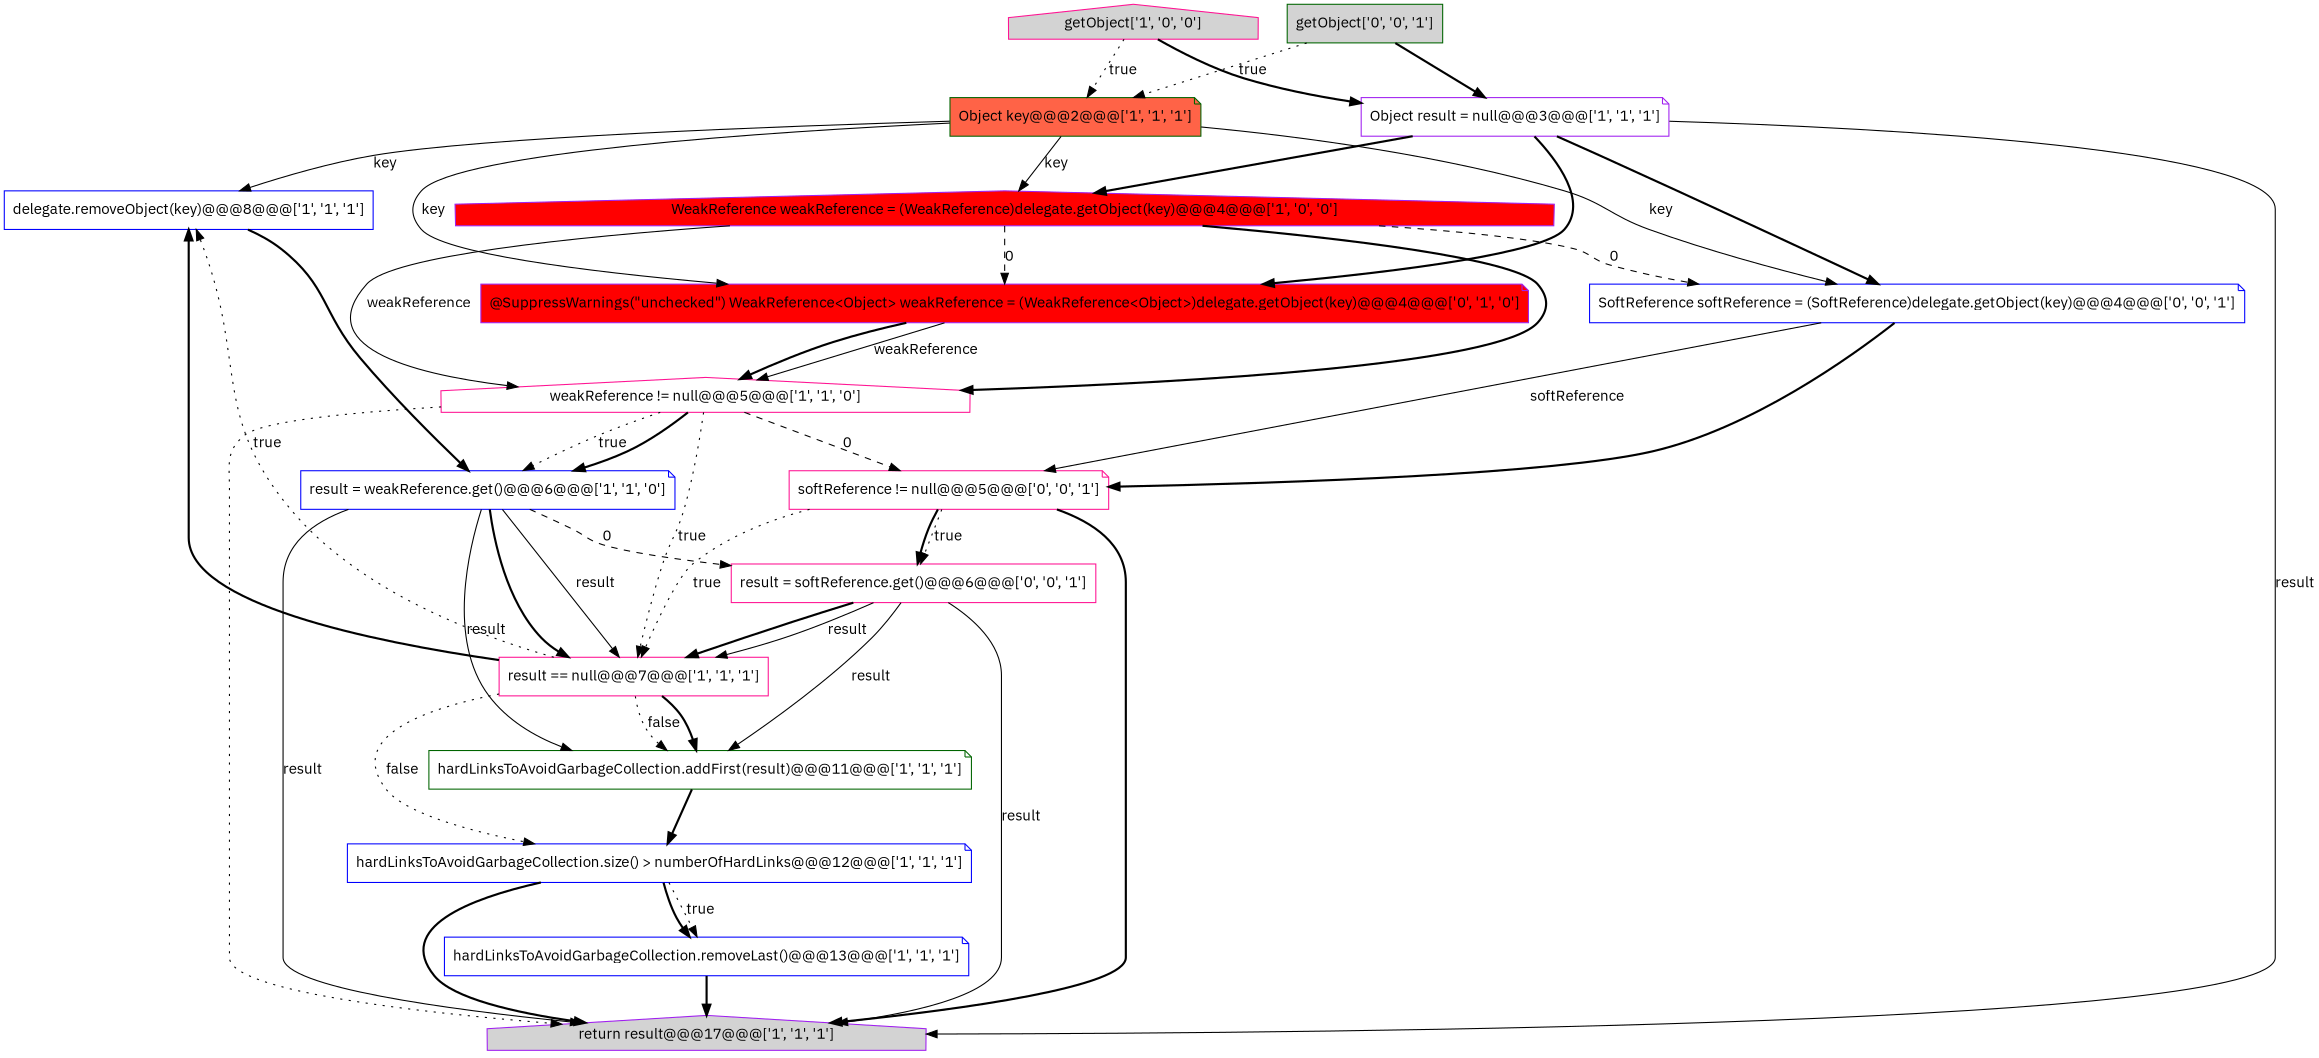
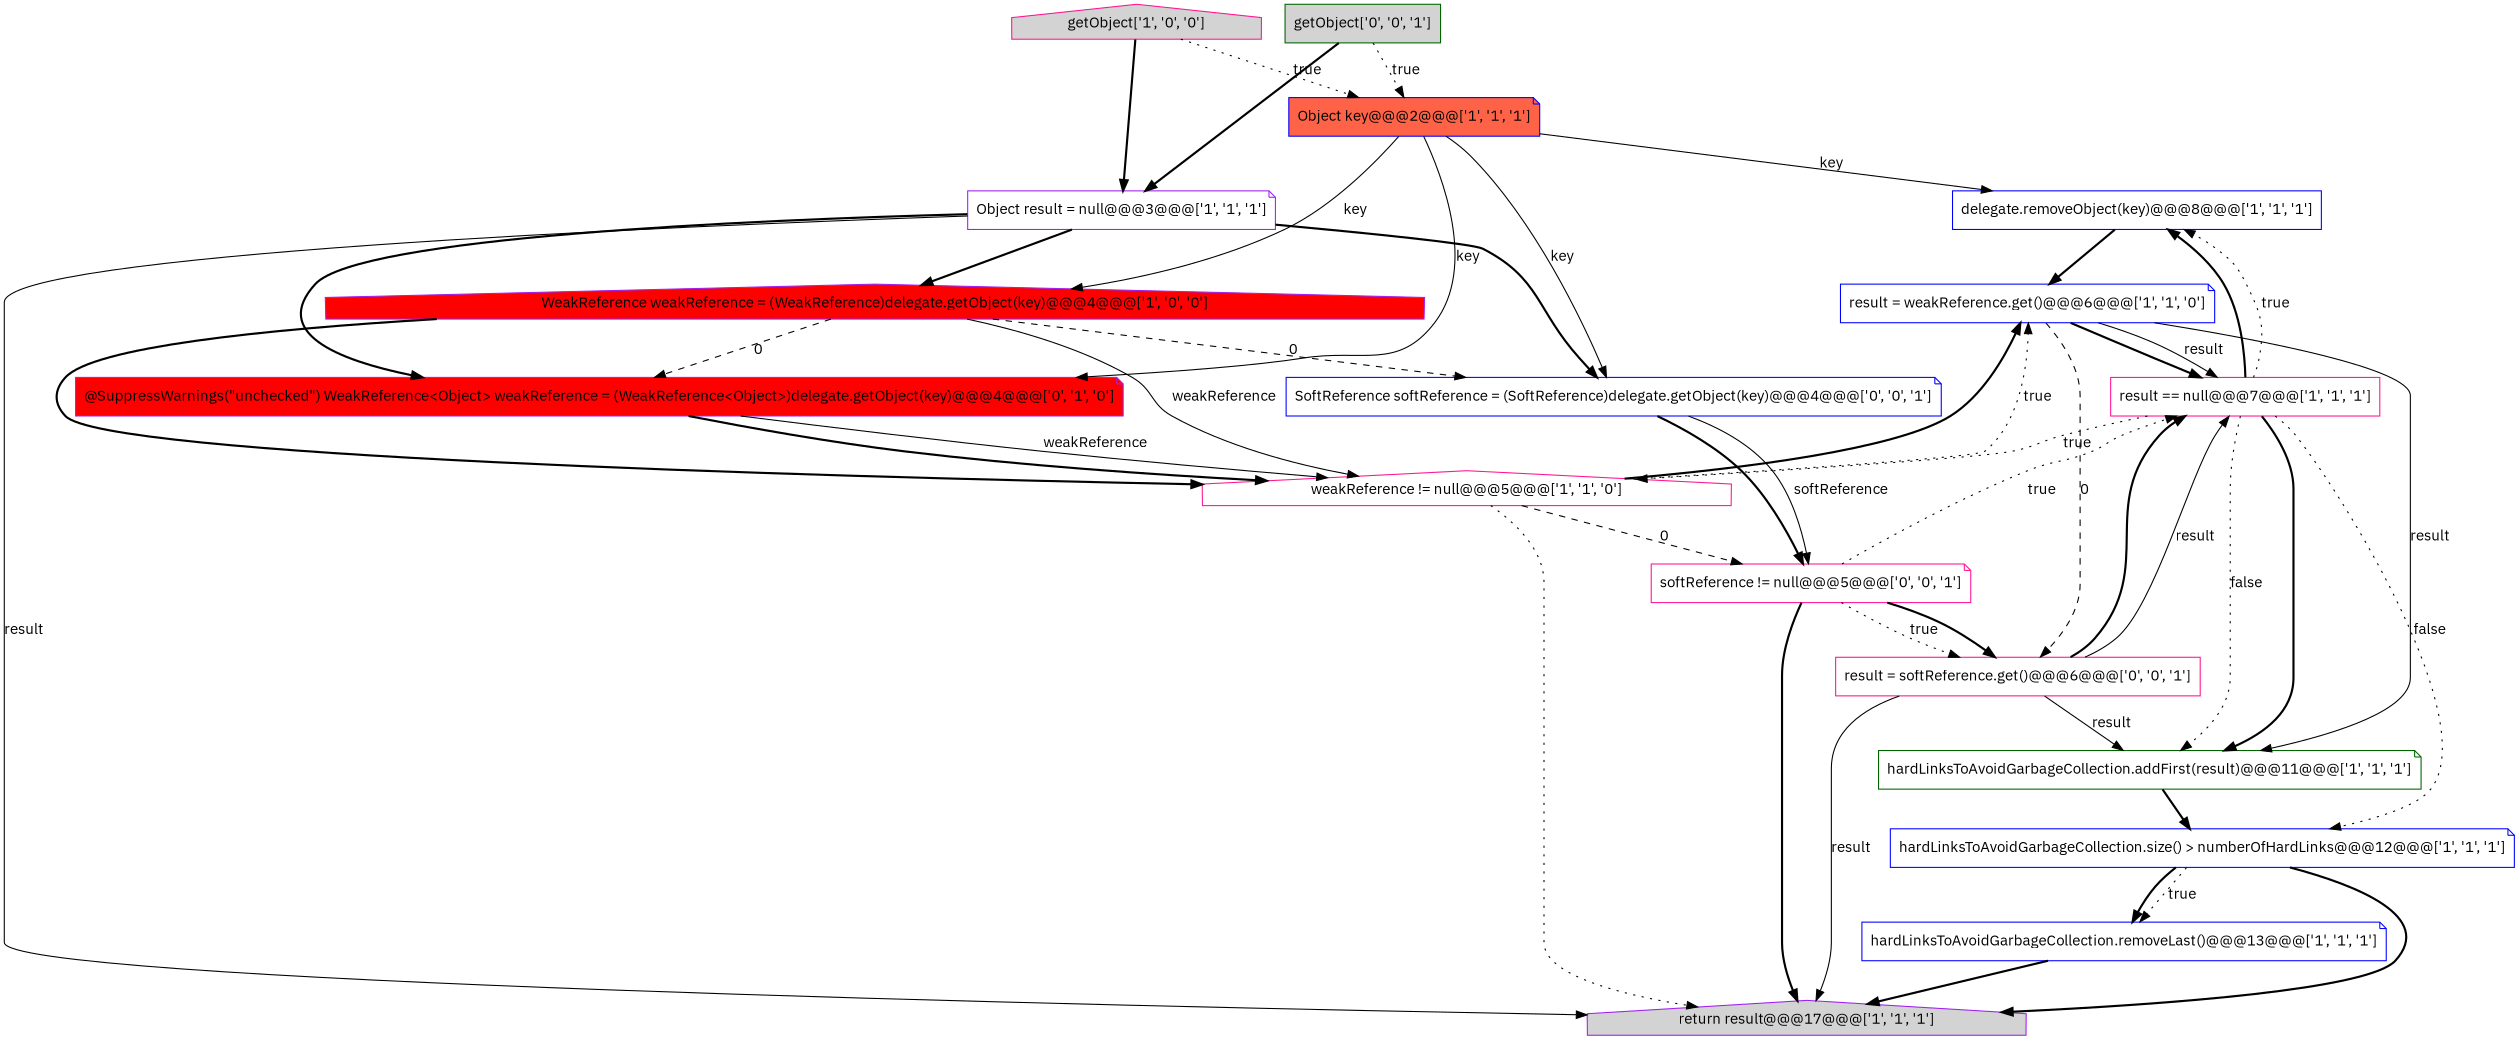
(1075, 117) -> (1414, 117)
(676, 531) -> (2000, 453)
(283, 867) -> none
